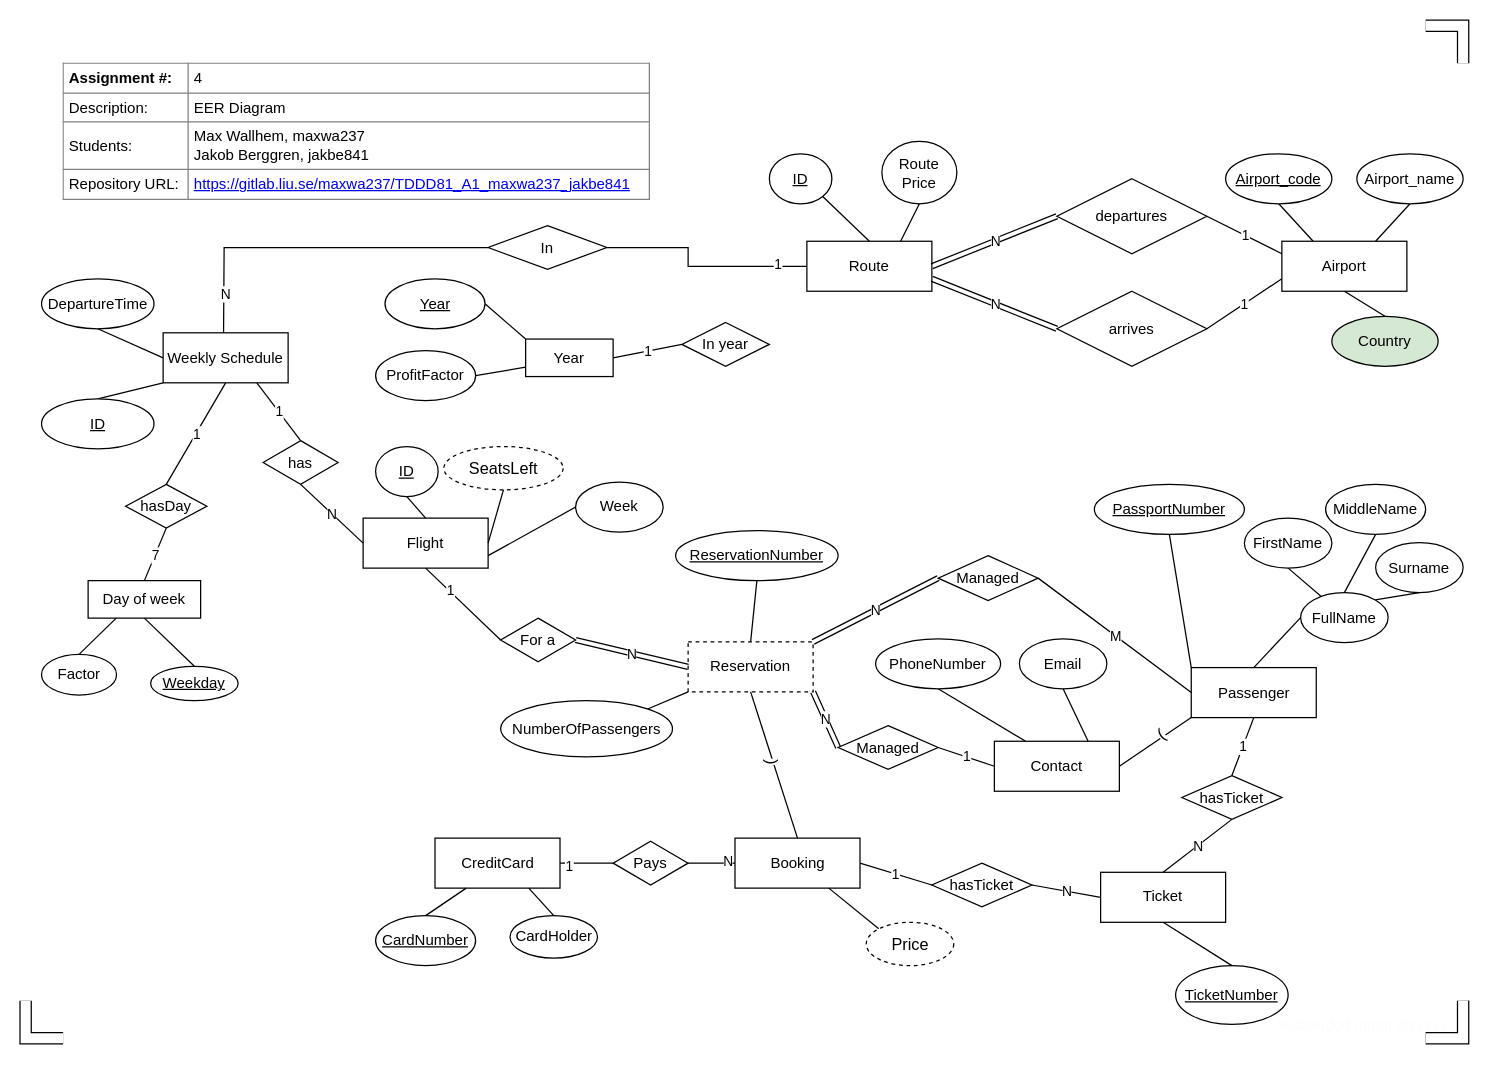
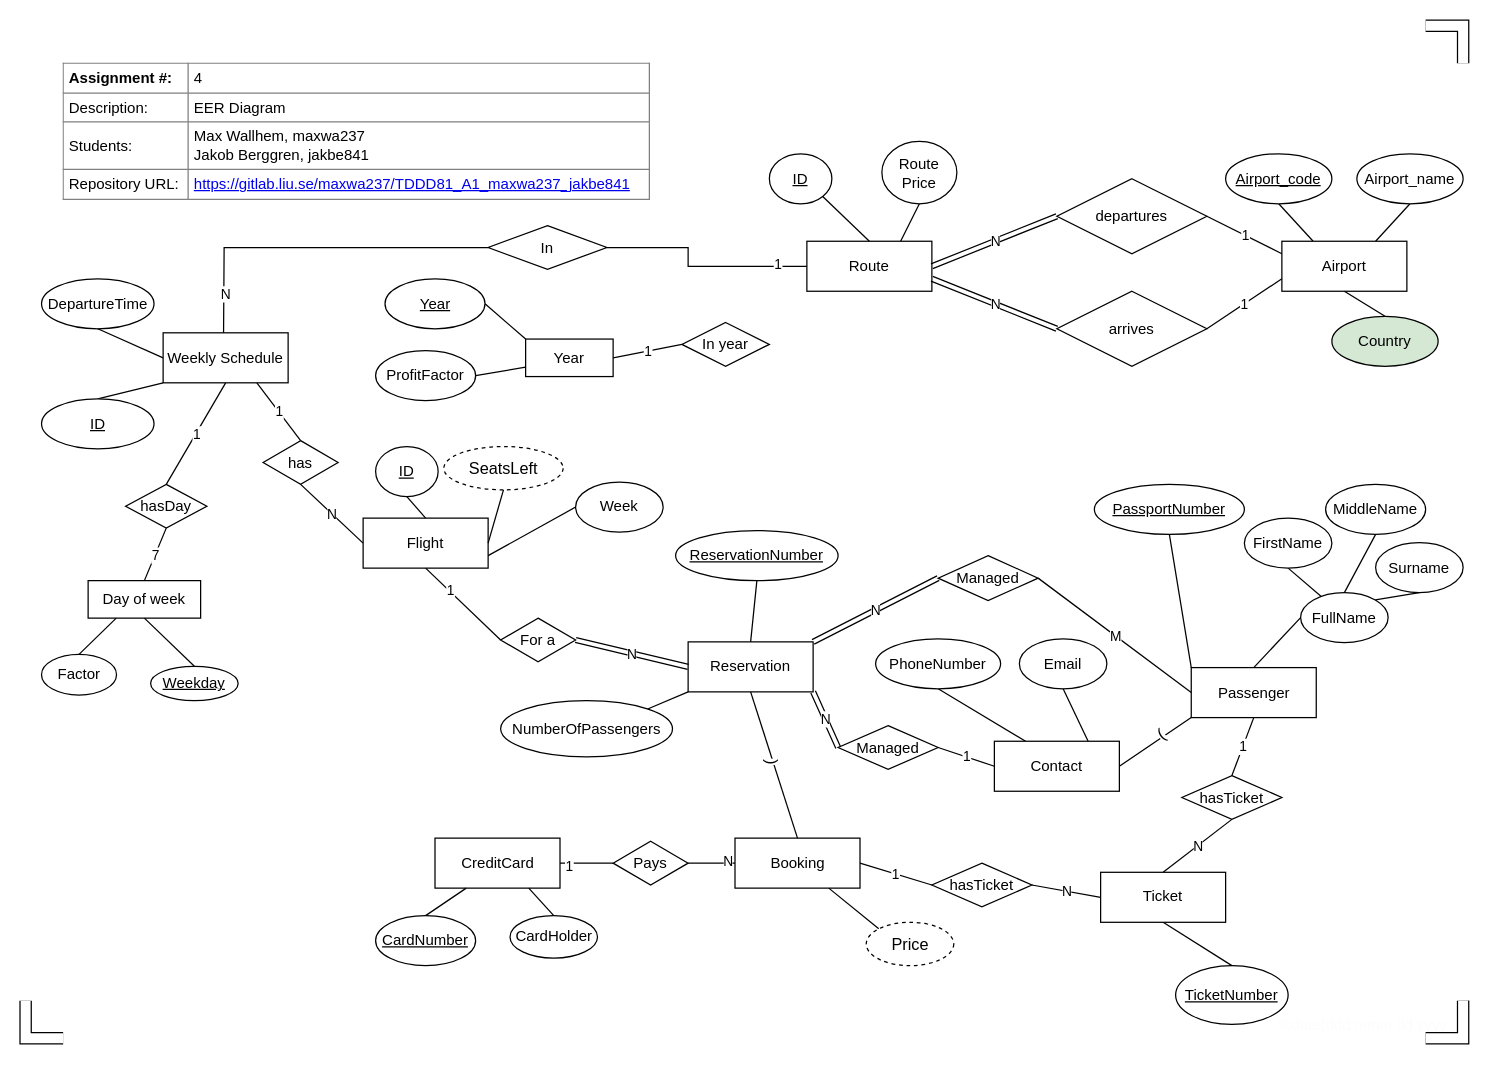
(751, 667) -> (751, 667)
